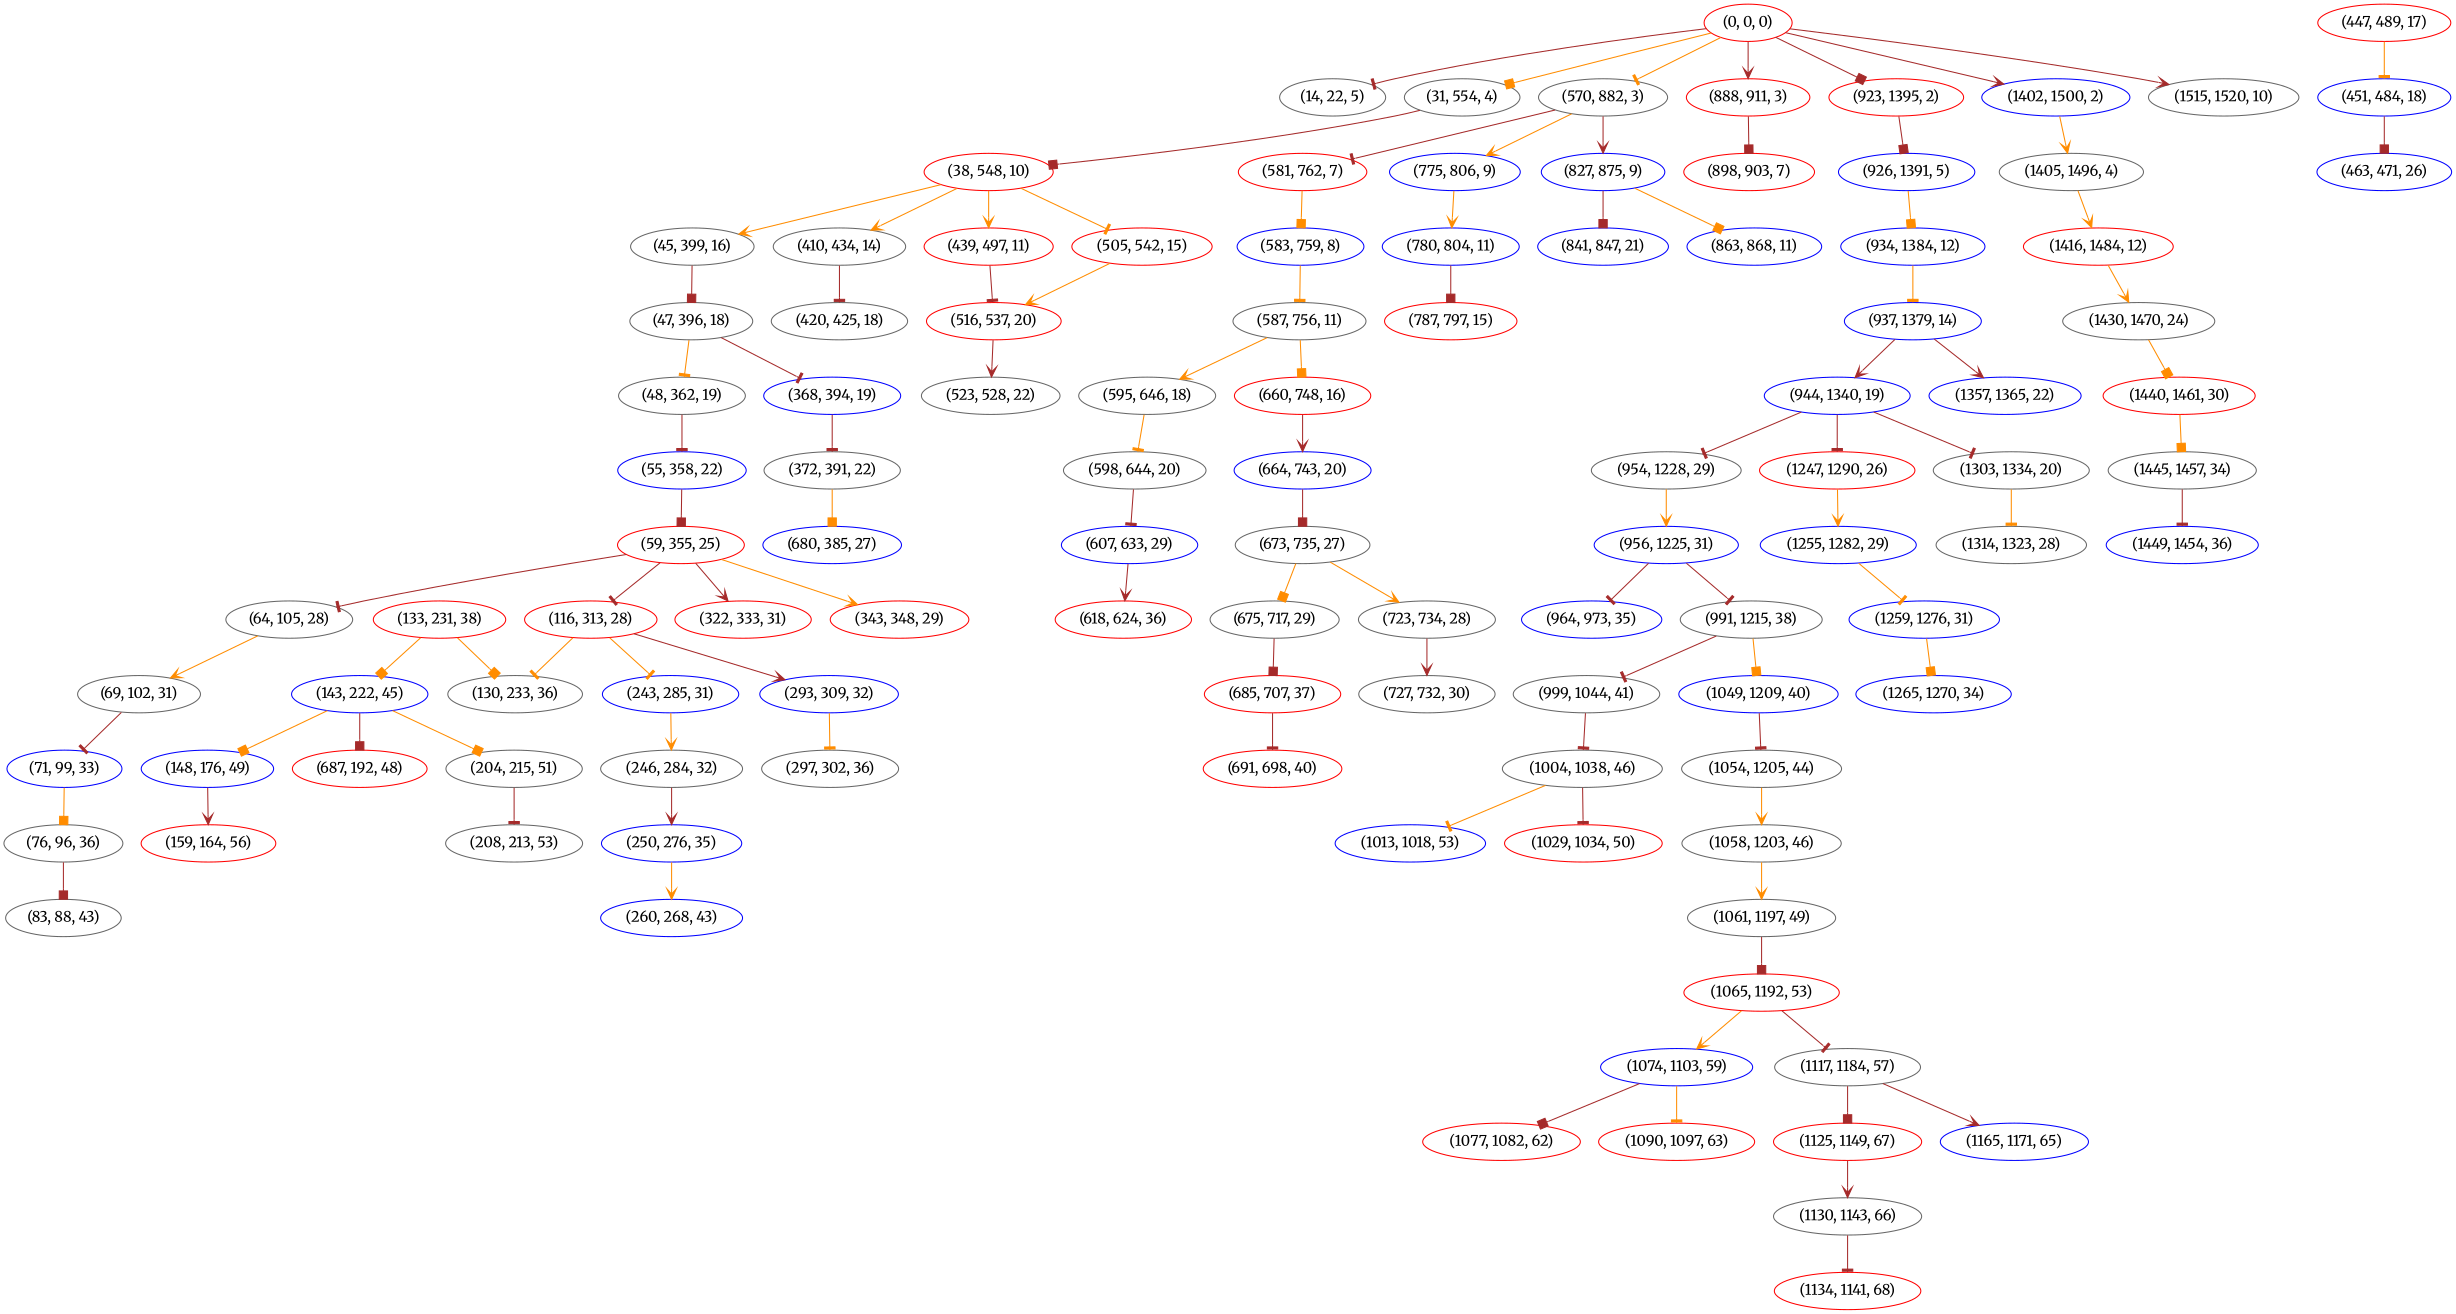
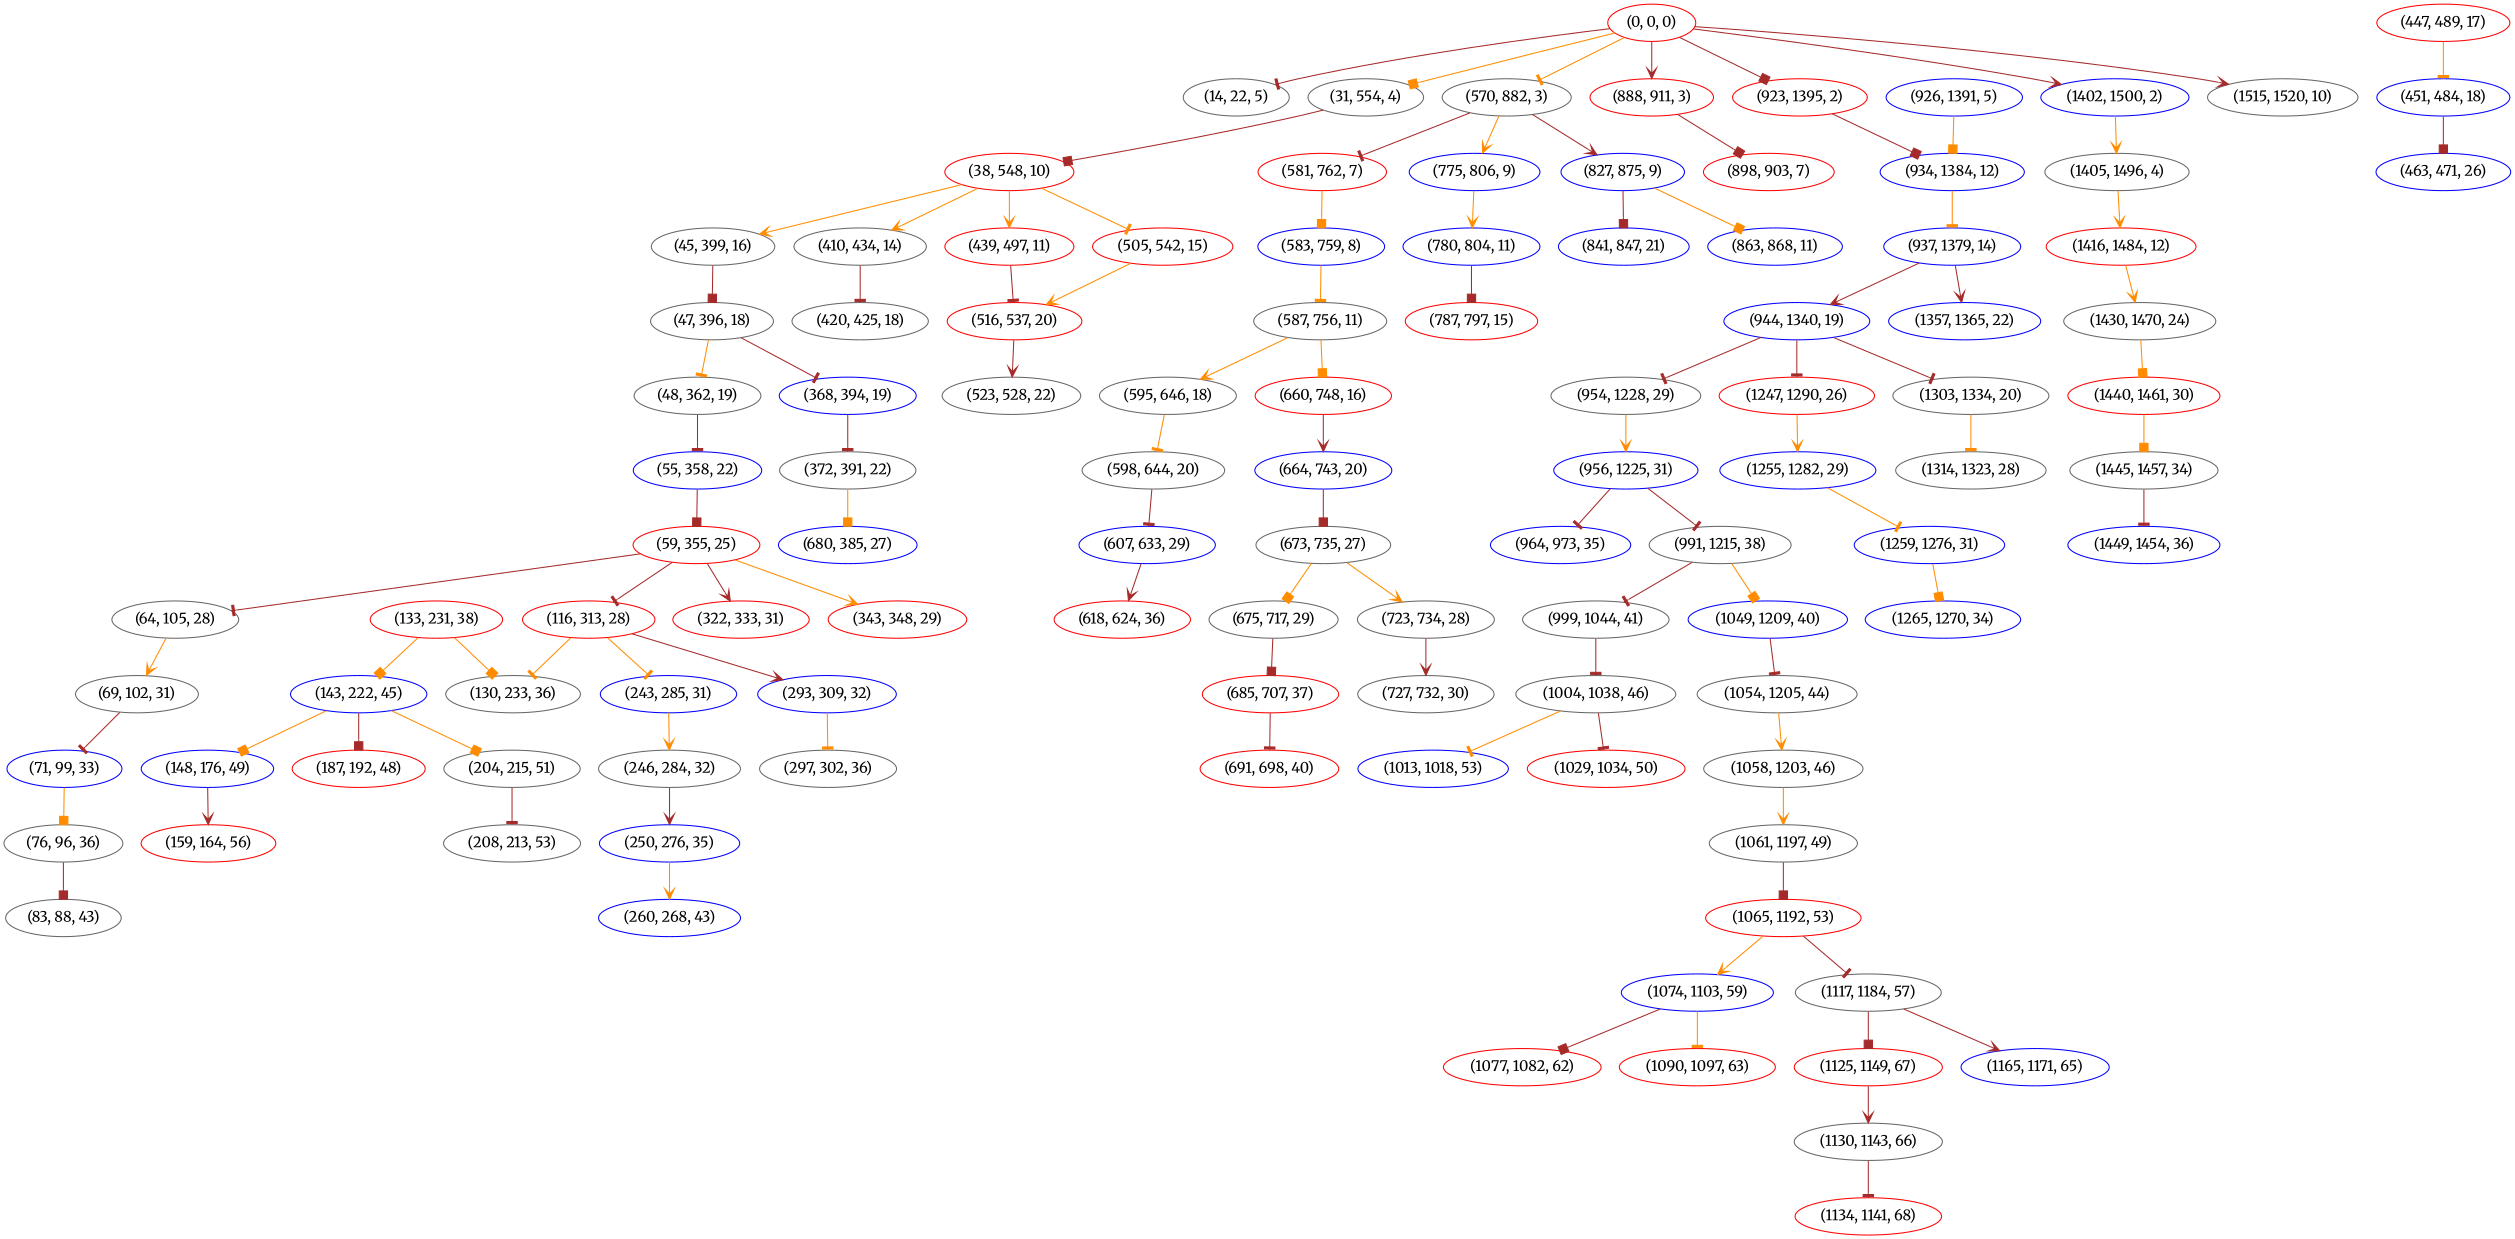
(1901, 130) -> (1871, 132)
(360, 769) -> (359, 769)
